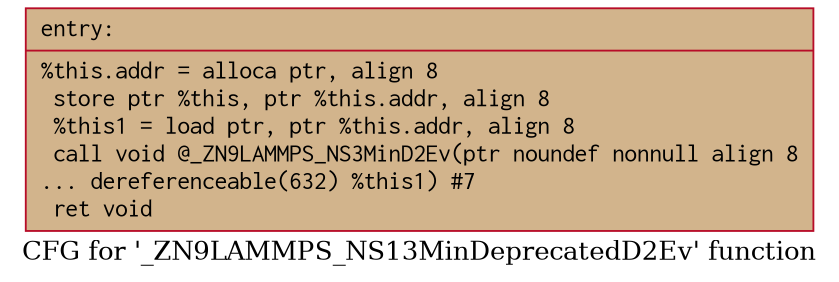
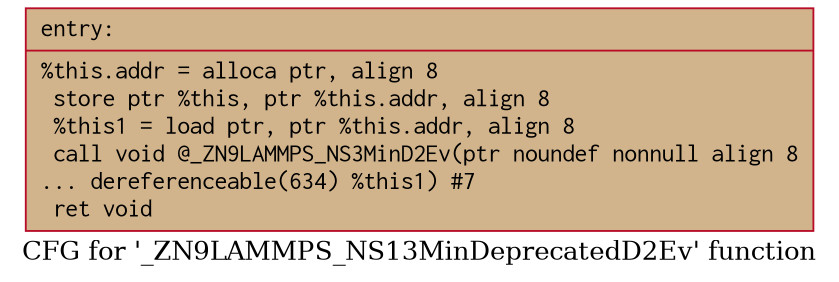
(259, 181) -> (259, 181)
